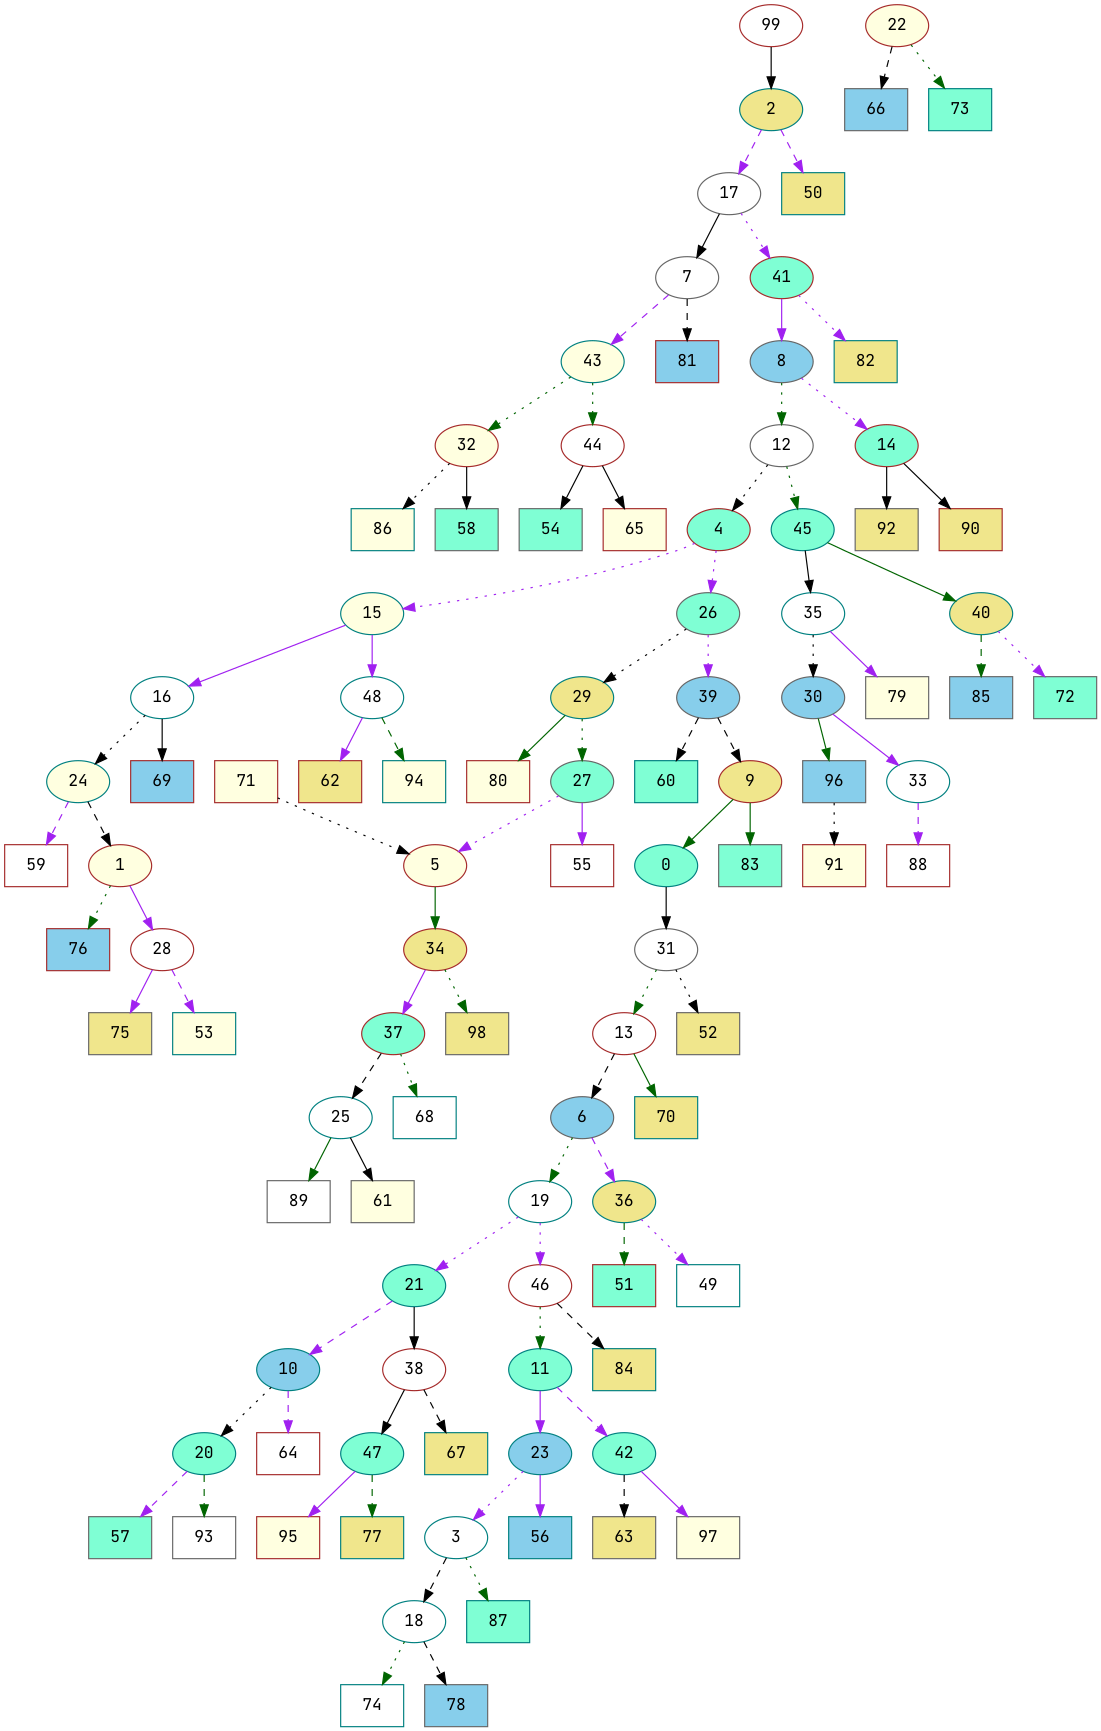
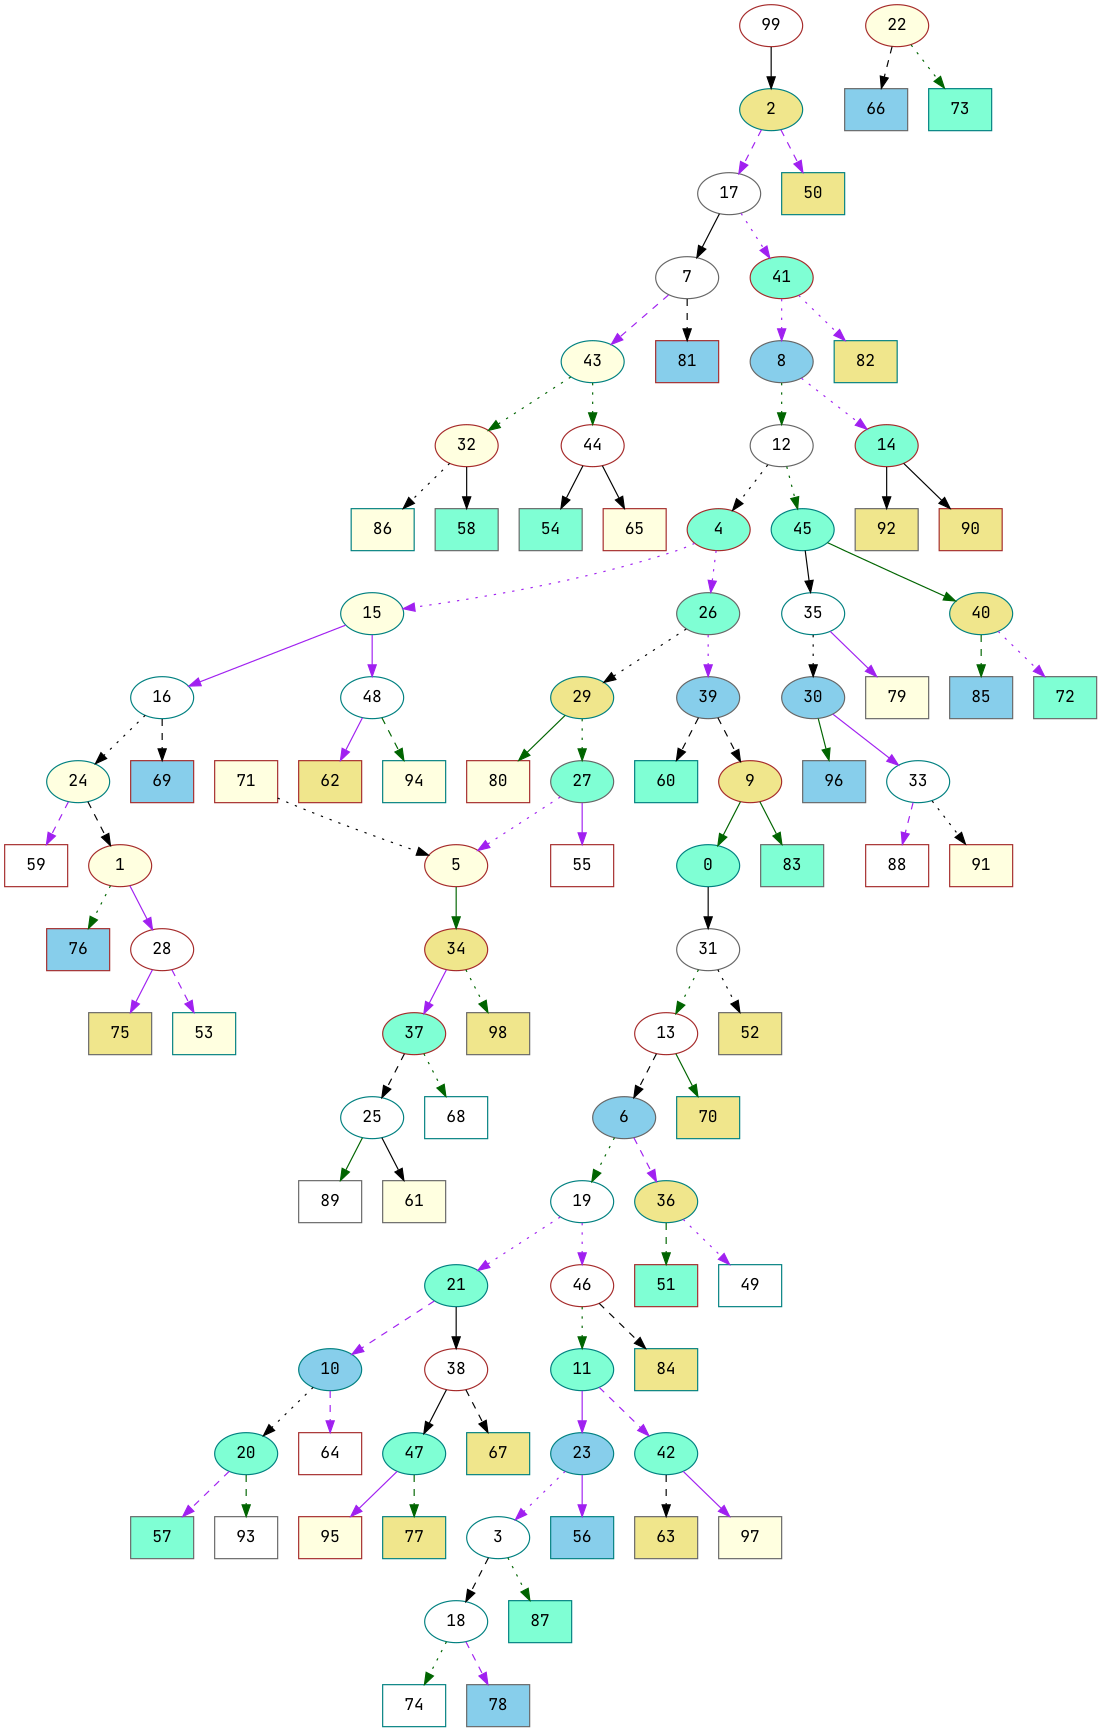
(782, 314) -> (782, 314)
(162, 734) -> (162, 734)
(834, 818) -> (945, 818)
(432, 1658) -> (474, 1658)
